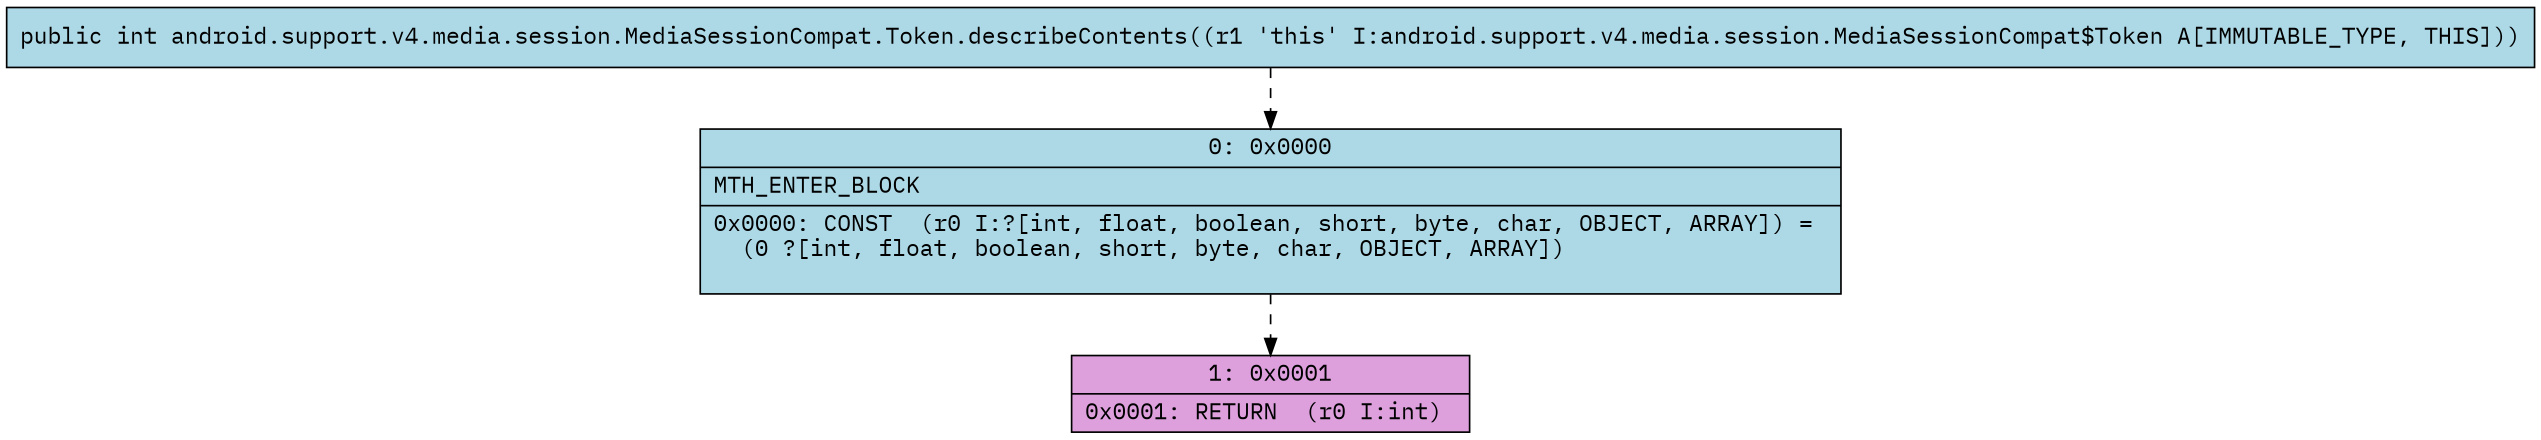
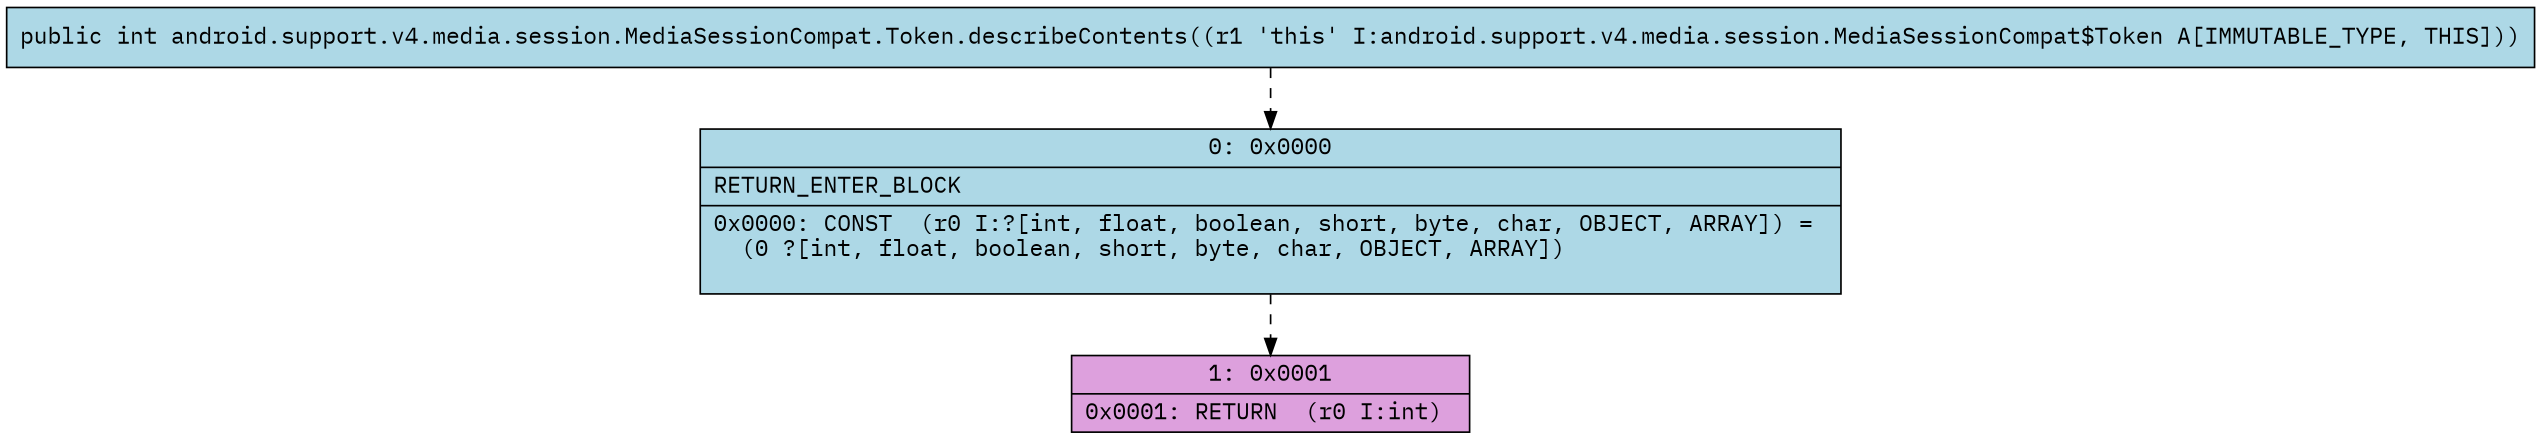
(817, 186) -> (838, 186)
